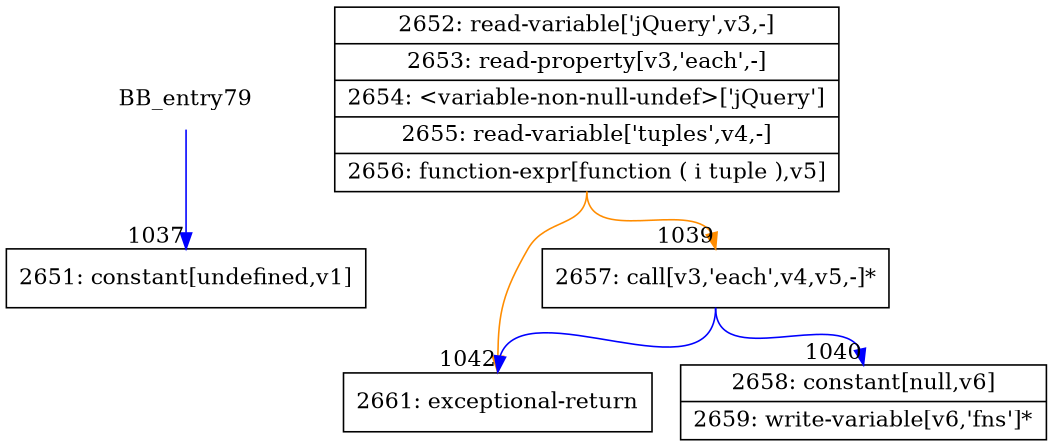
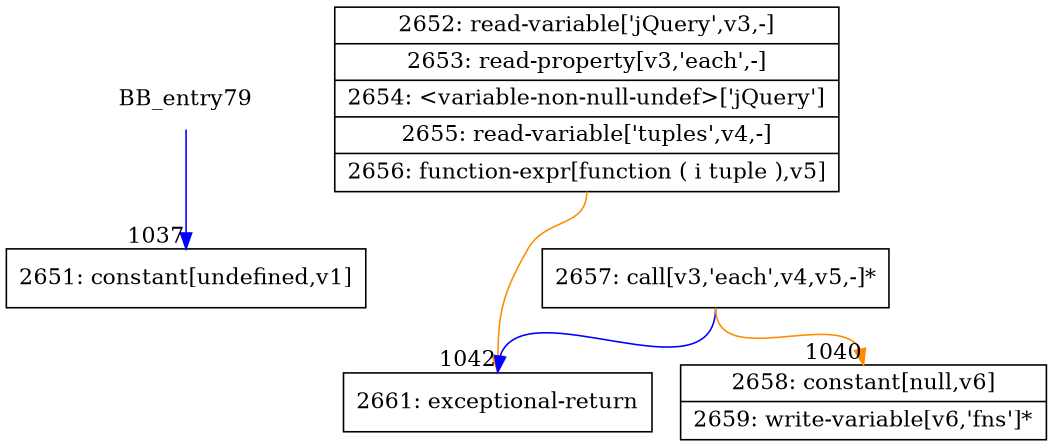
(643, 221) -> none
(781, 337) -> (781, 337)
